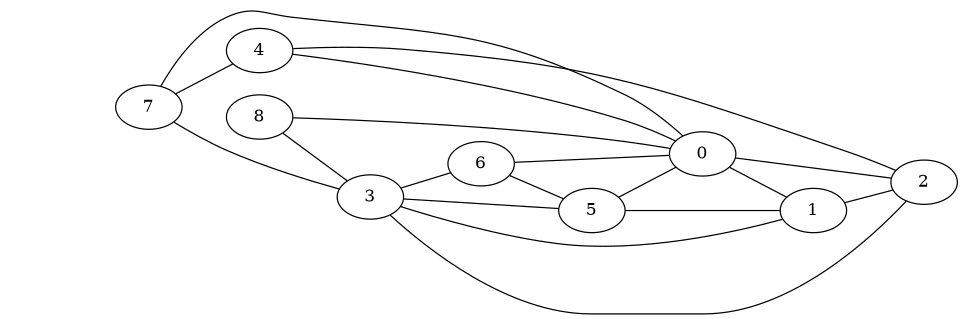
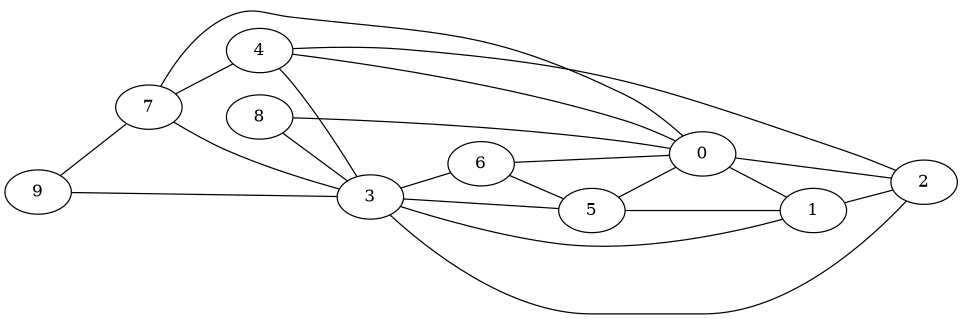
none -> (324, 126)
none -> (38, 192)
